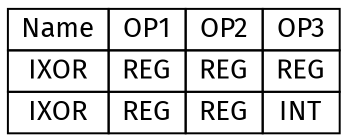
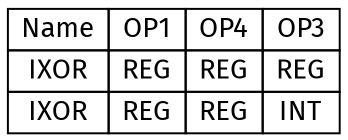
(224, 29) -> (224, 29)
